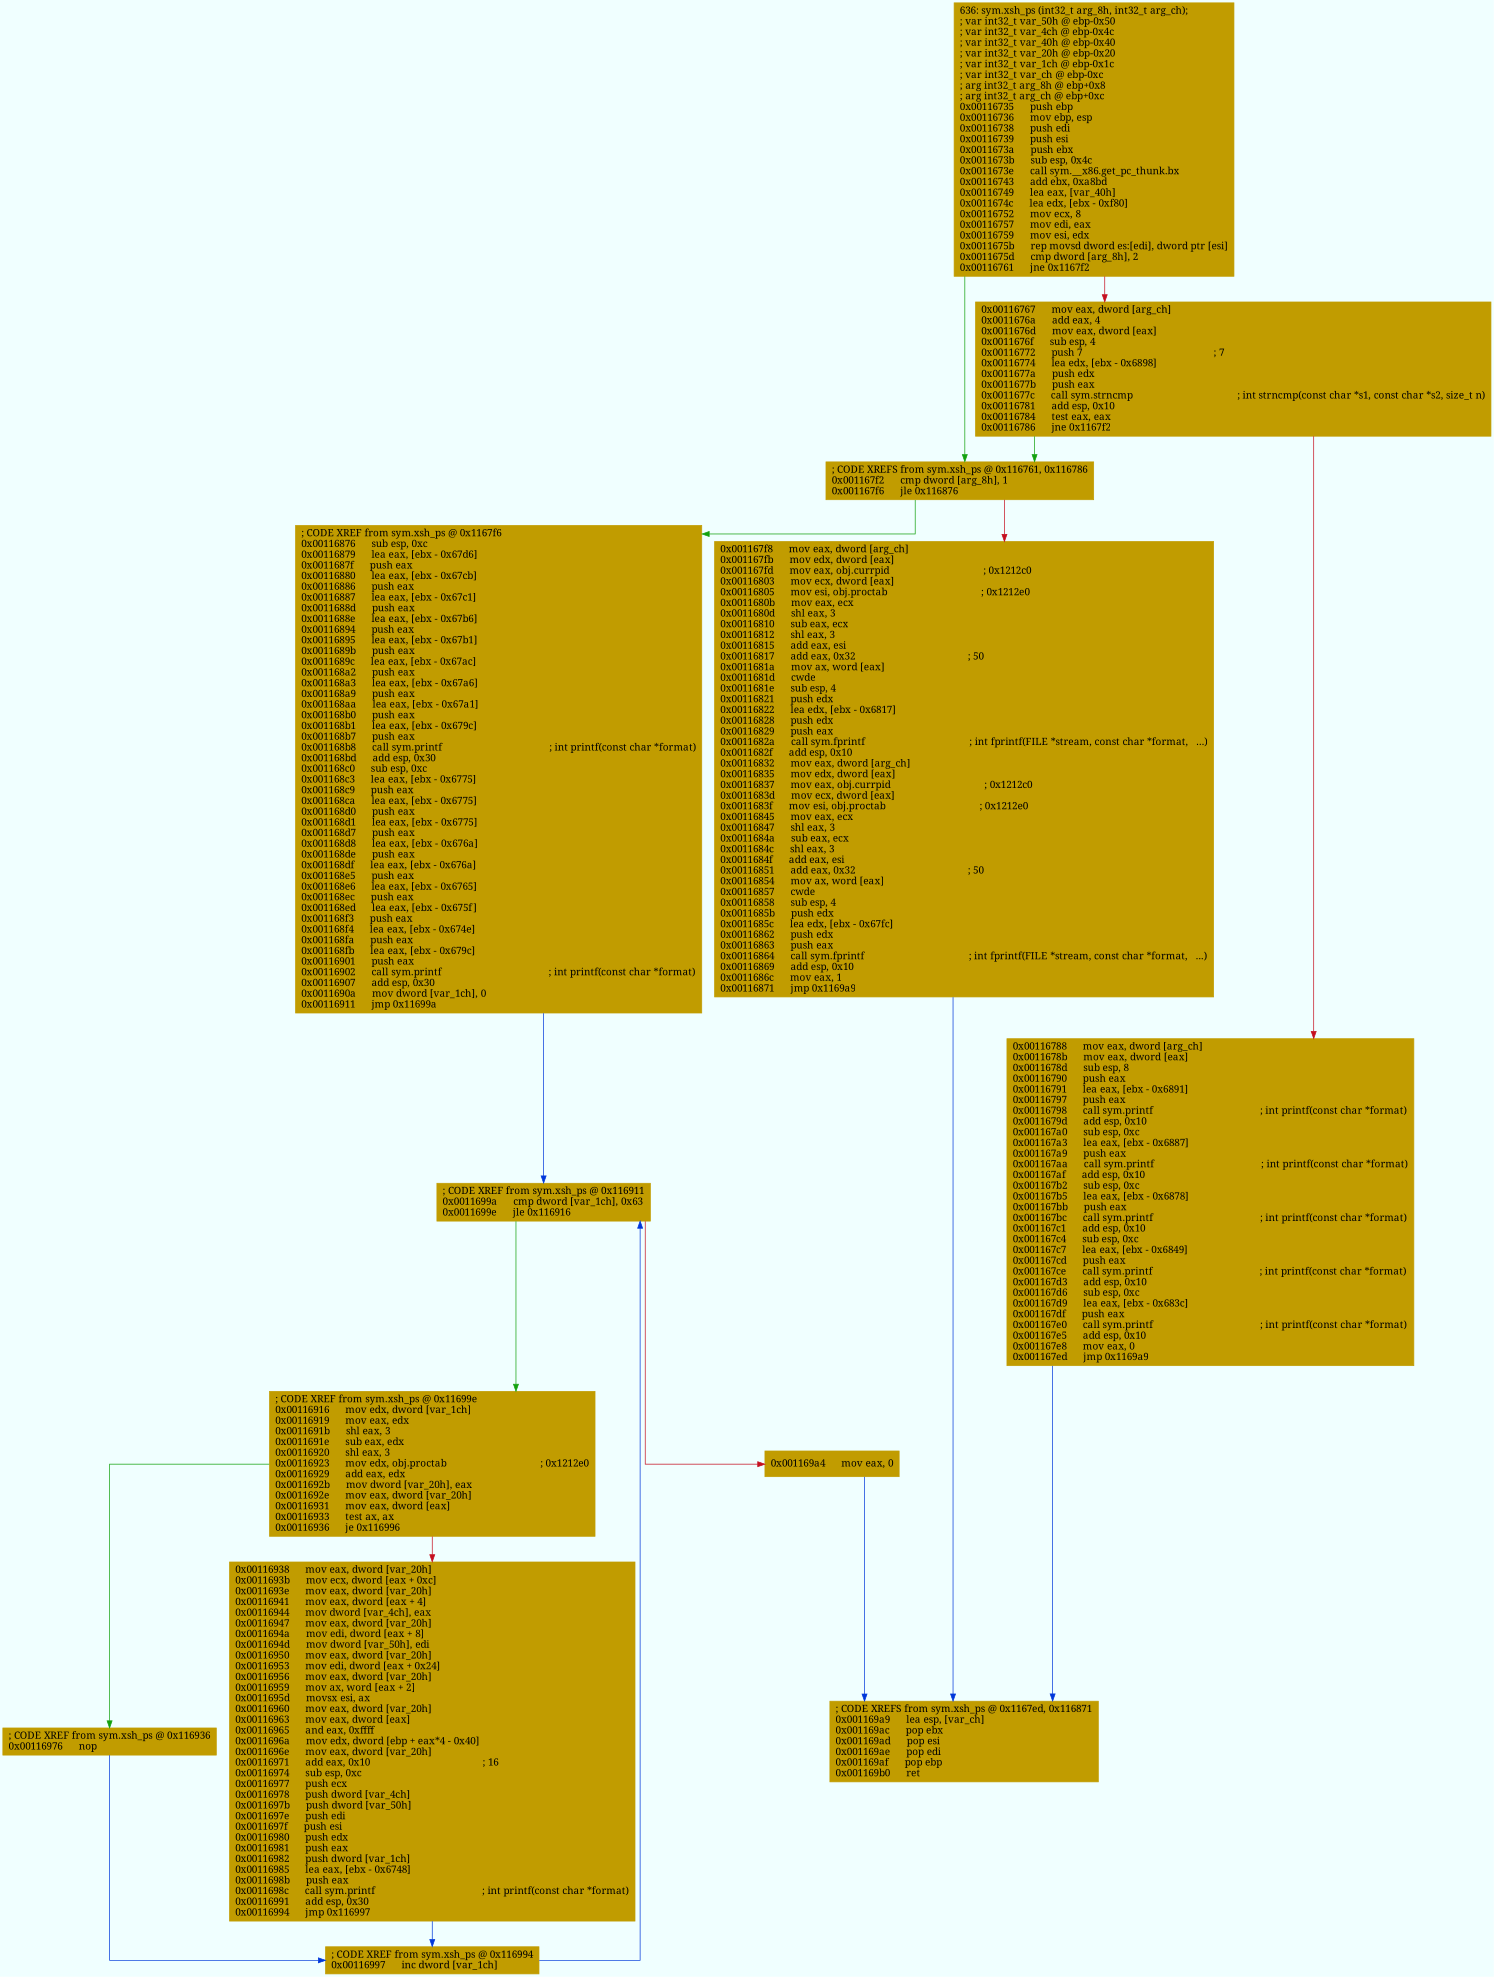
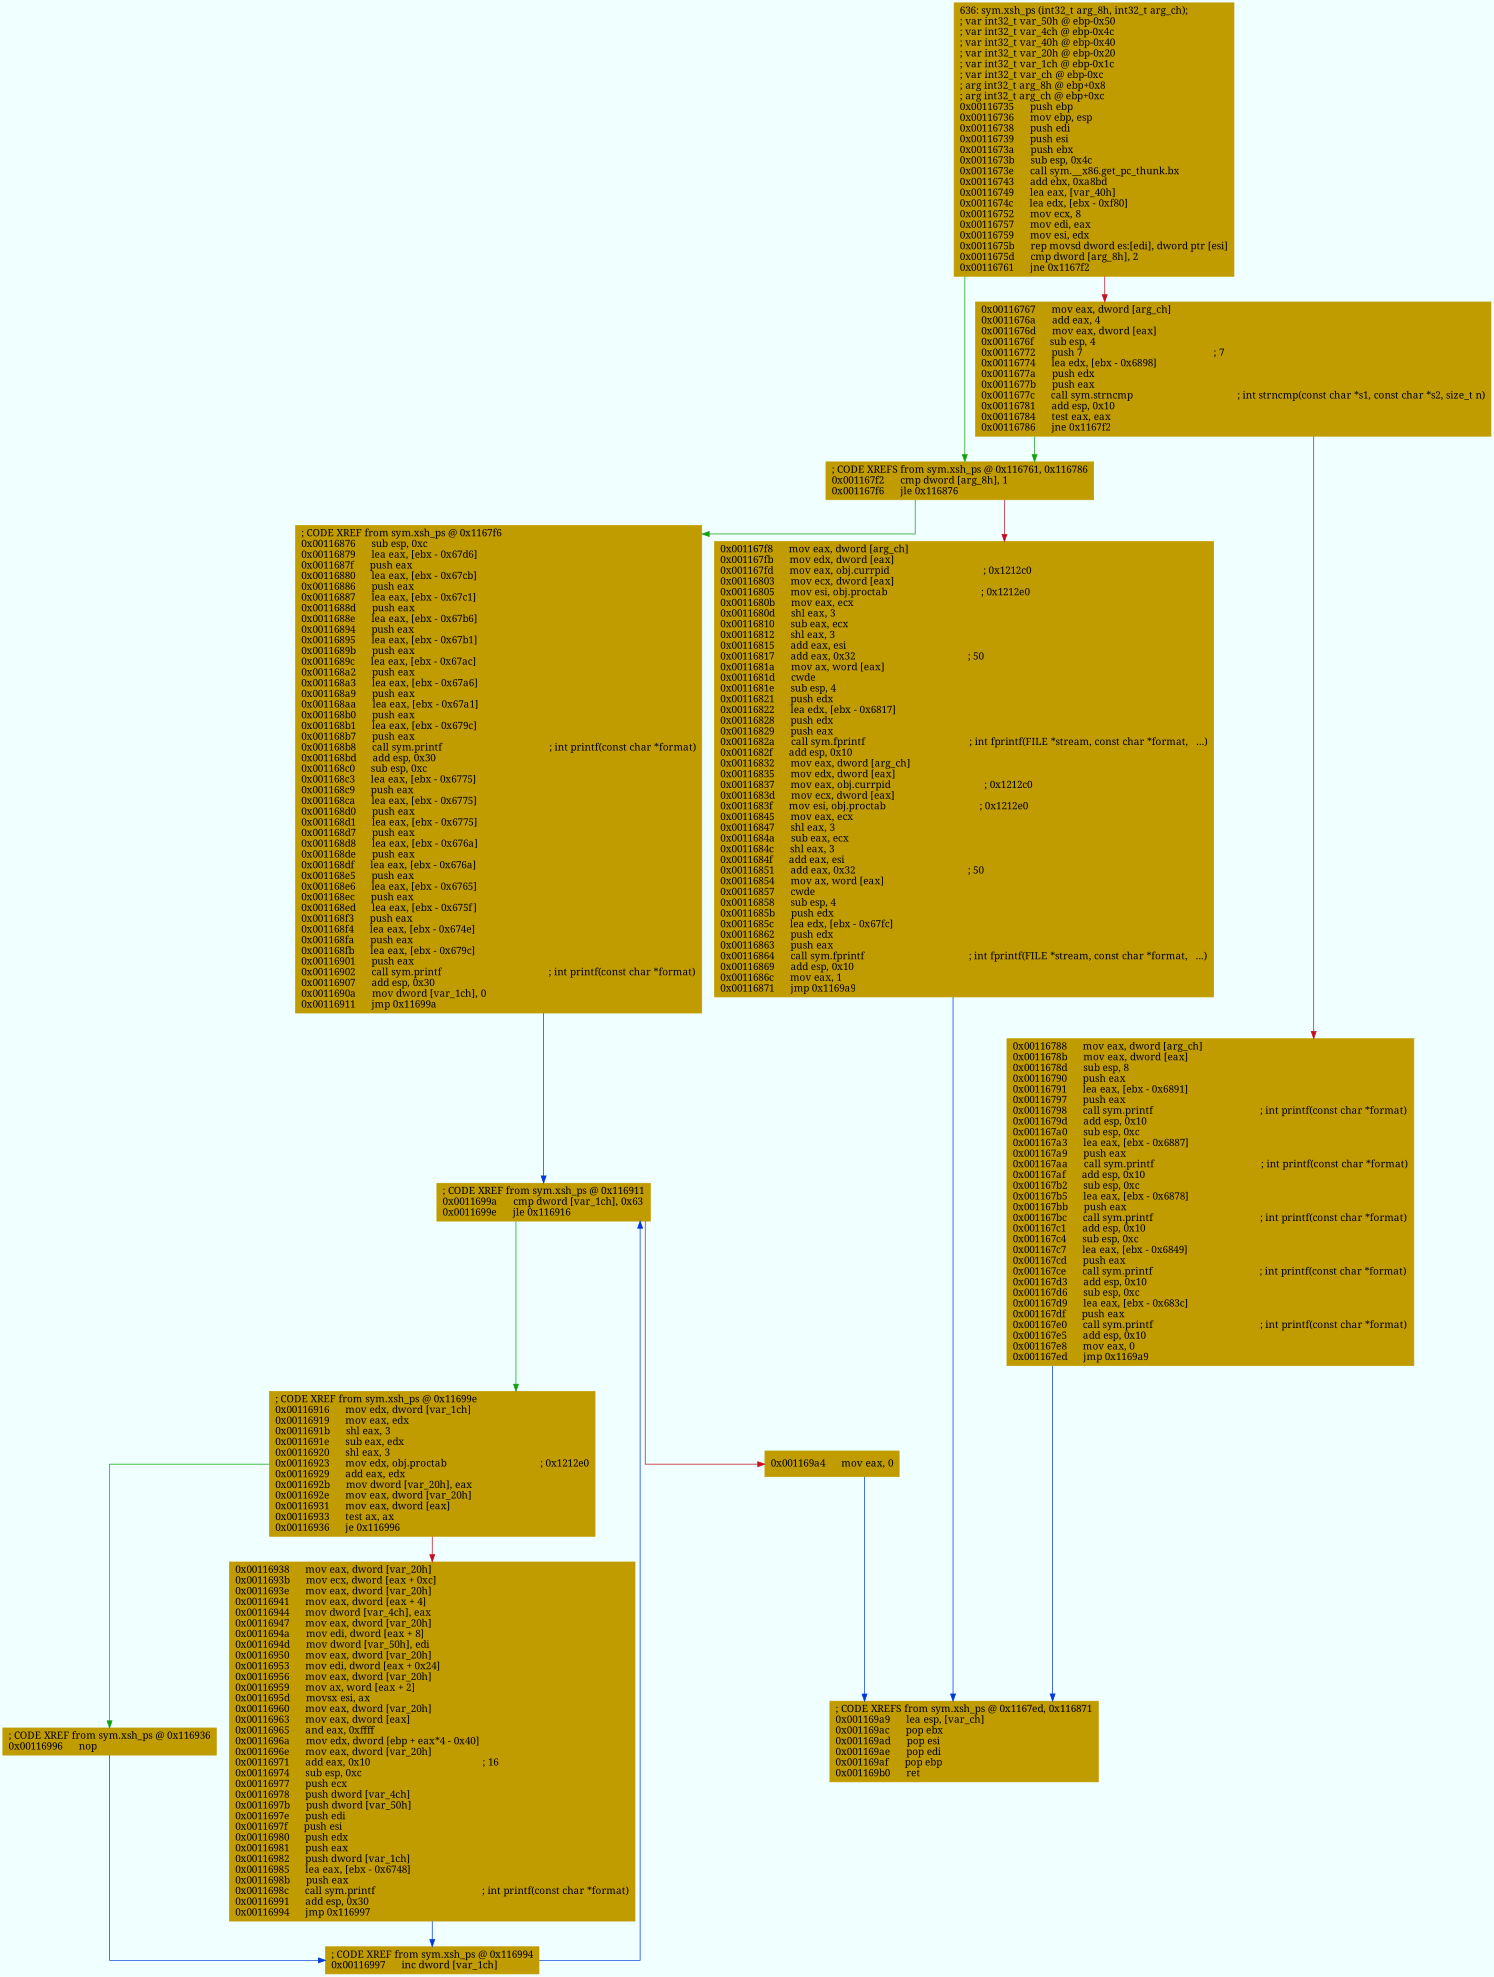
(110, 1742) -> (110, 1742)
